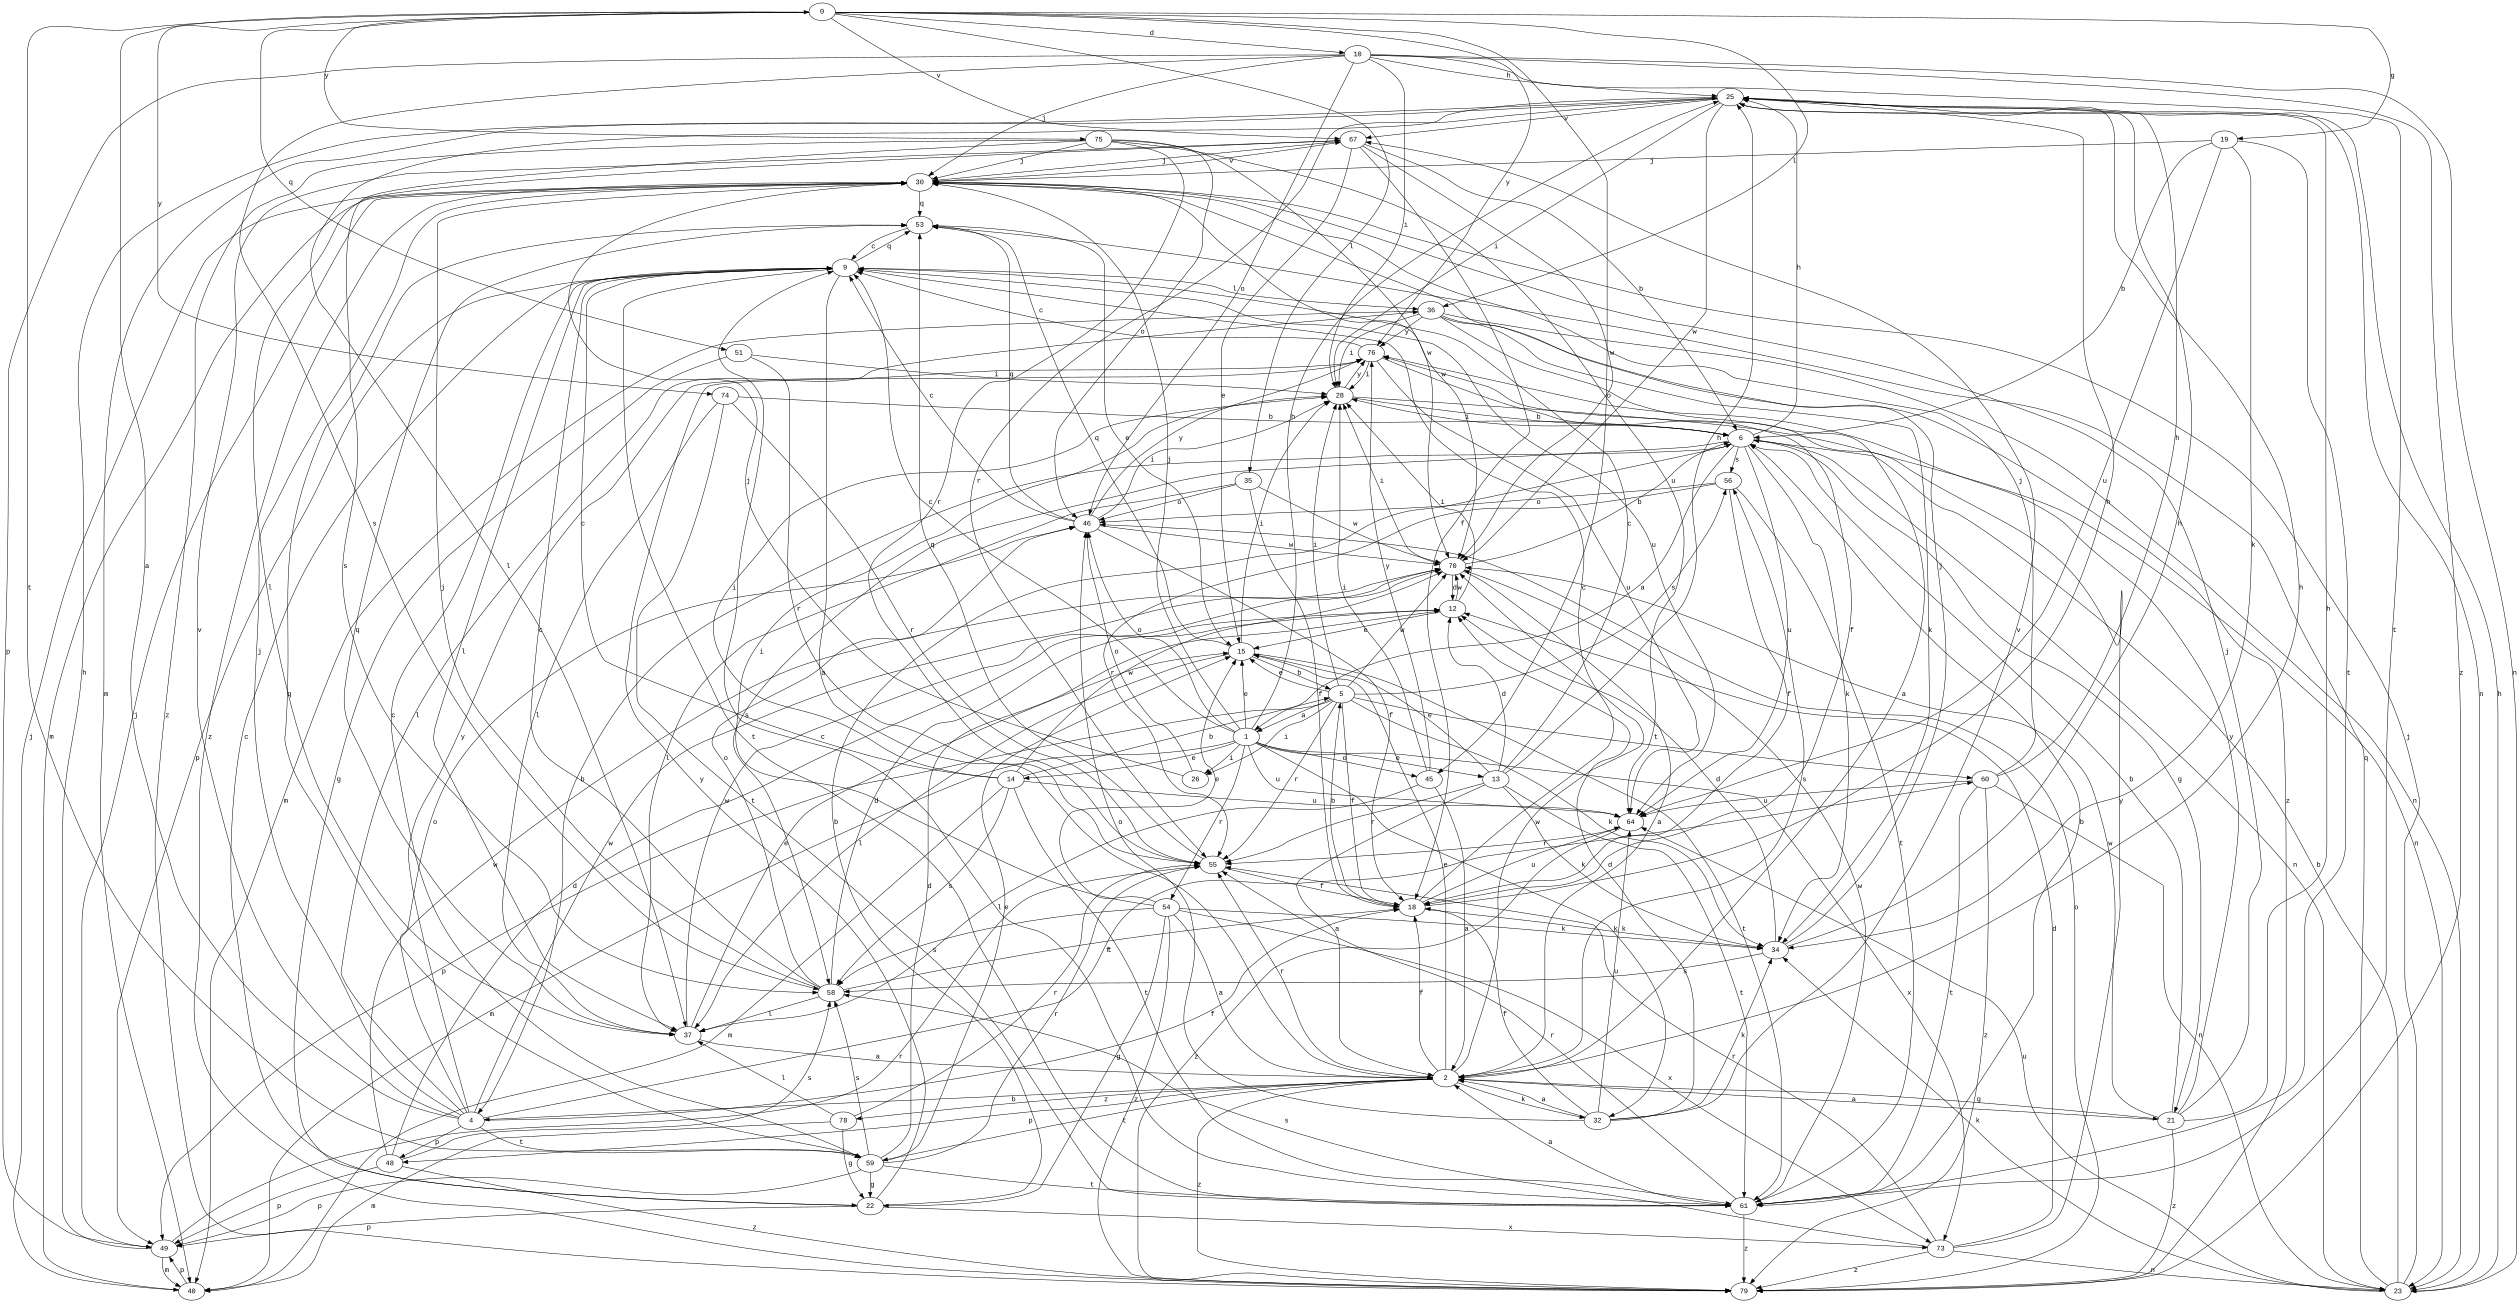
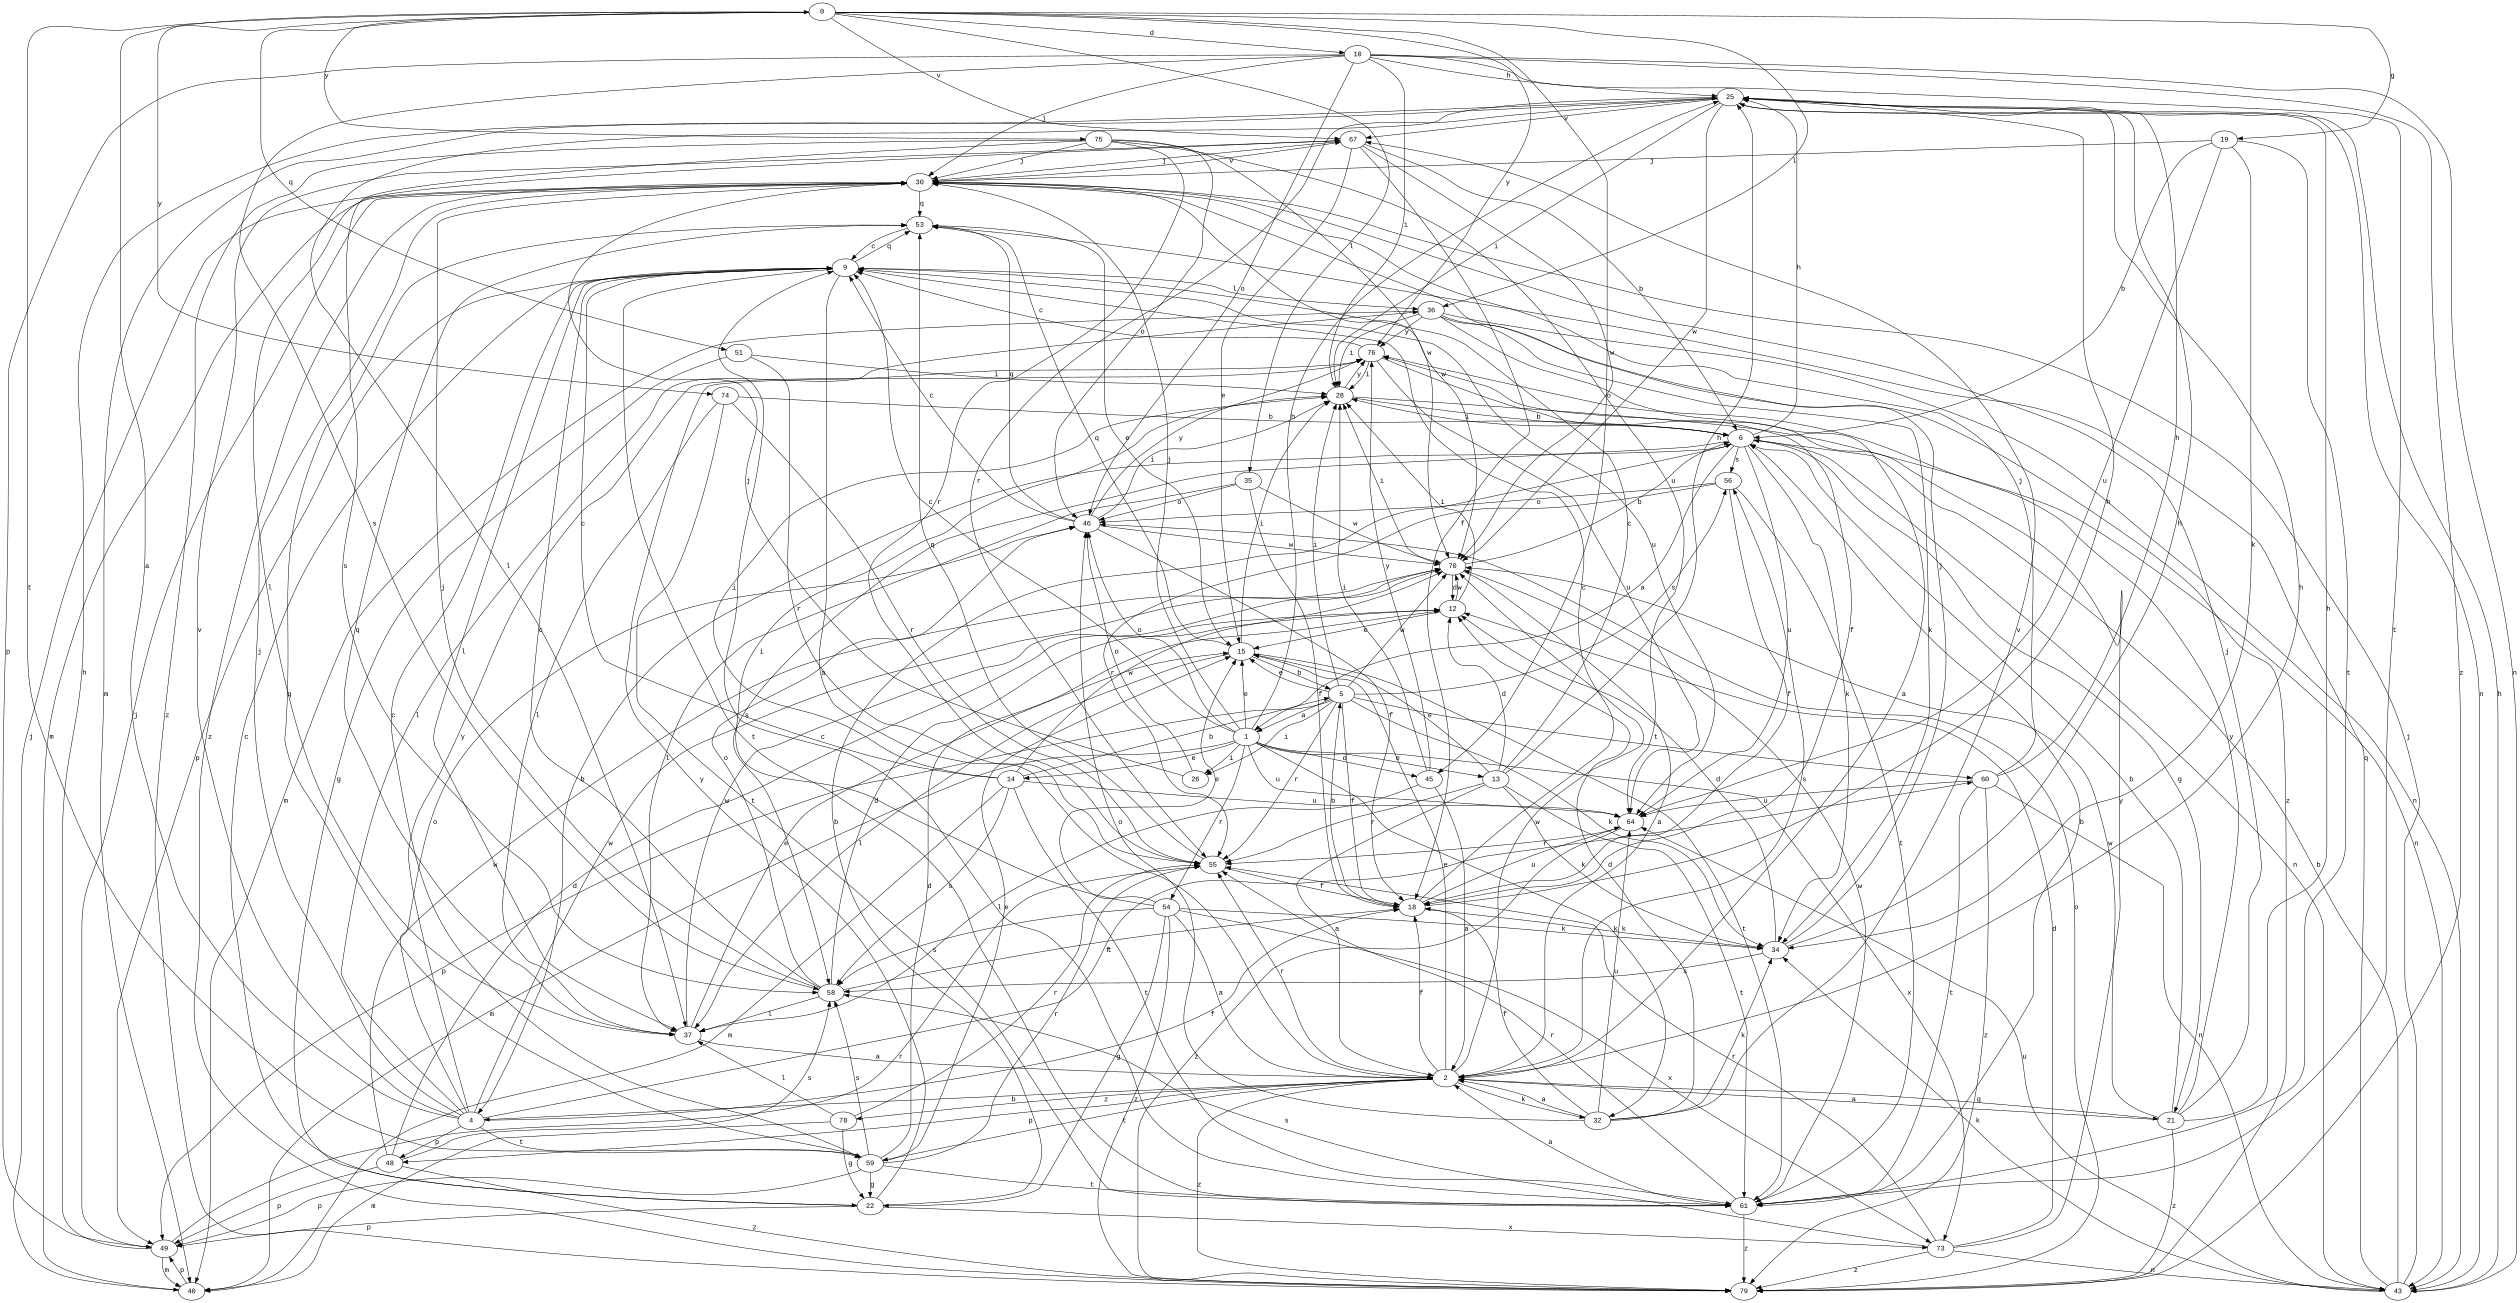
(2398, 1291) -> (2398, 1291)
